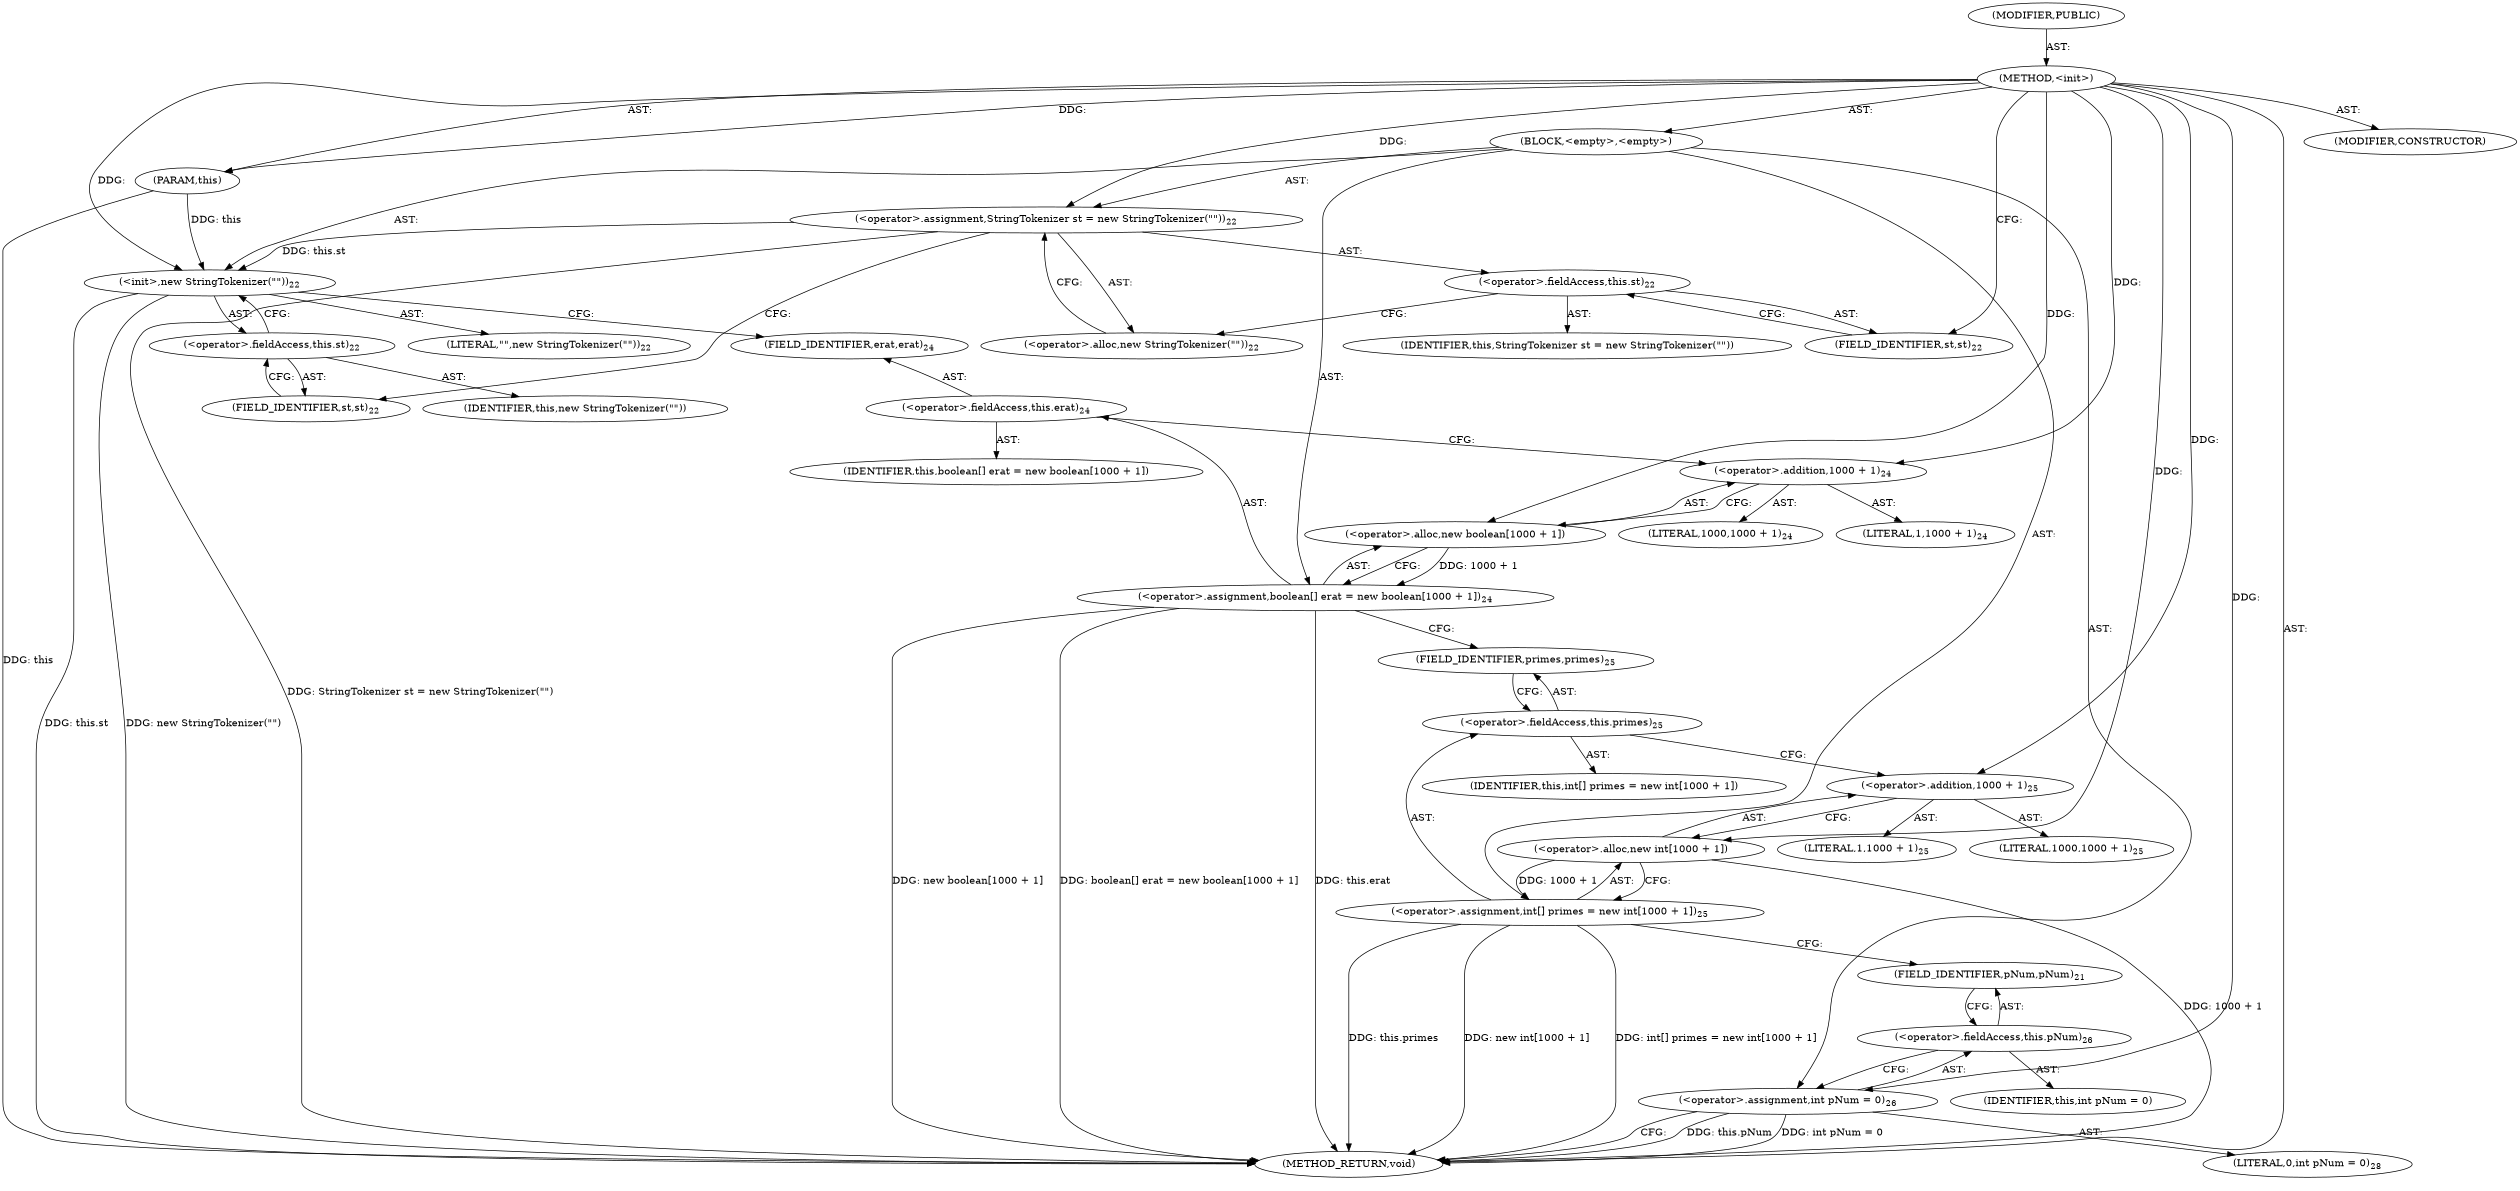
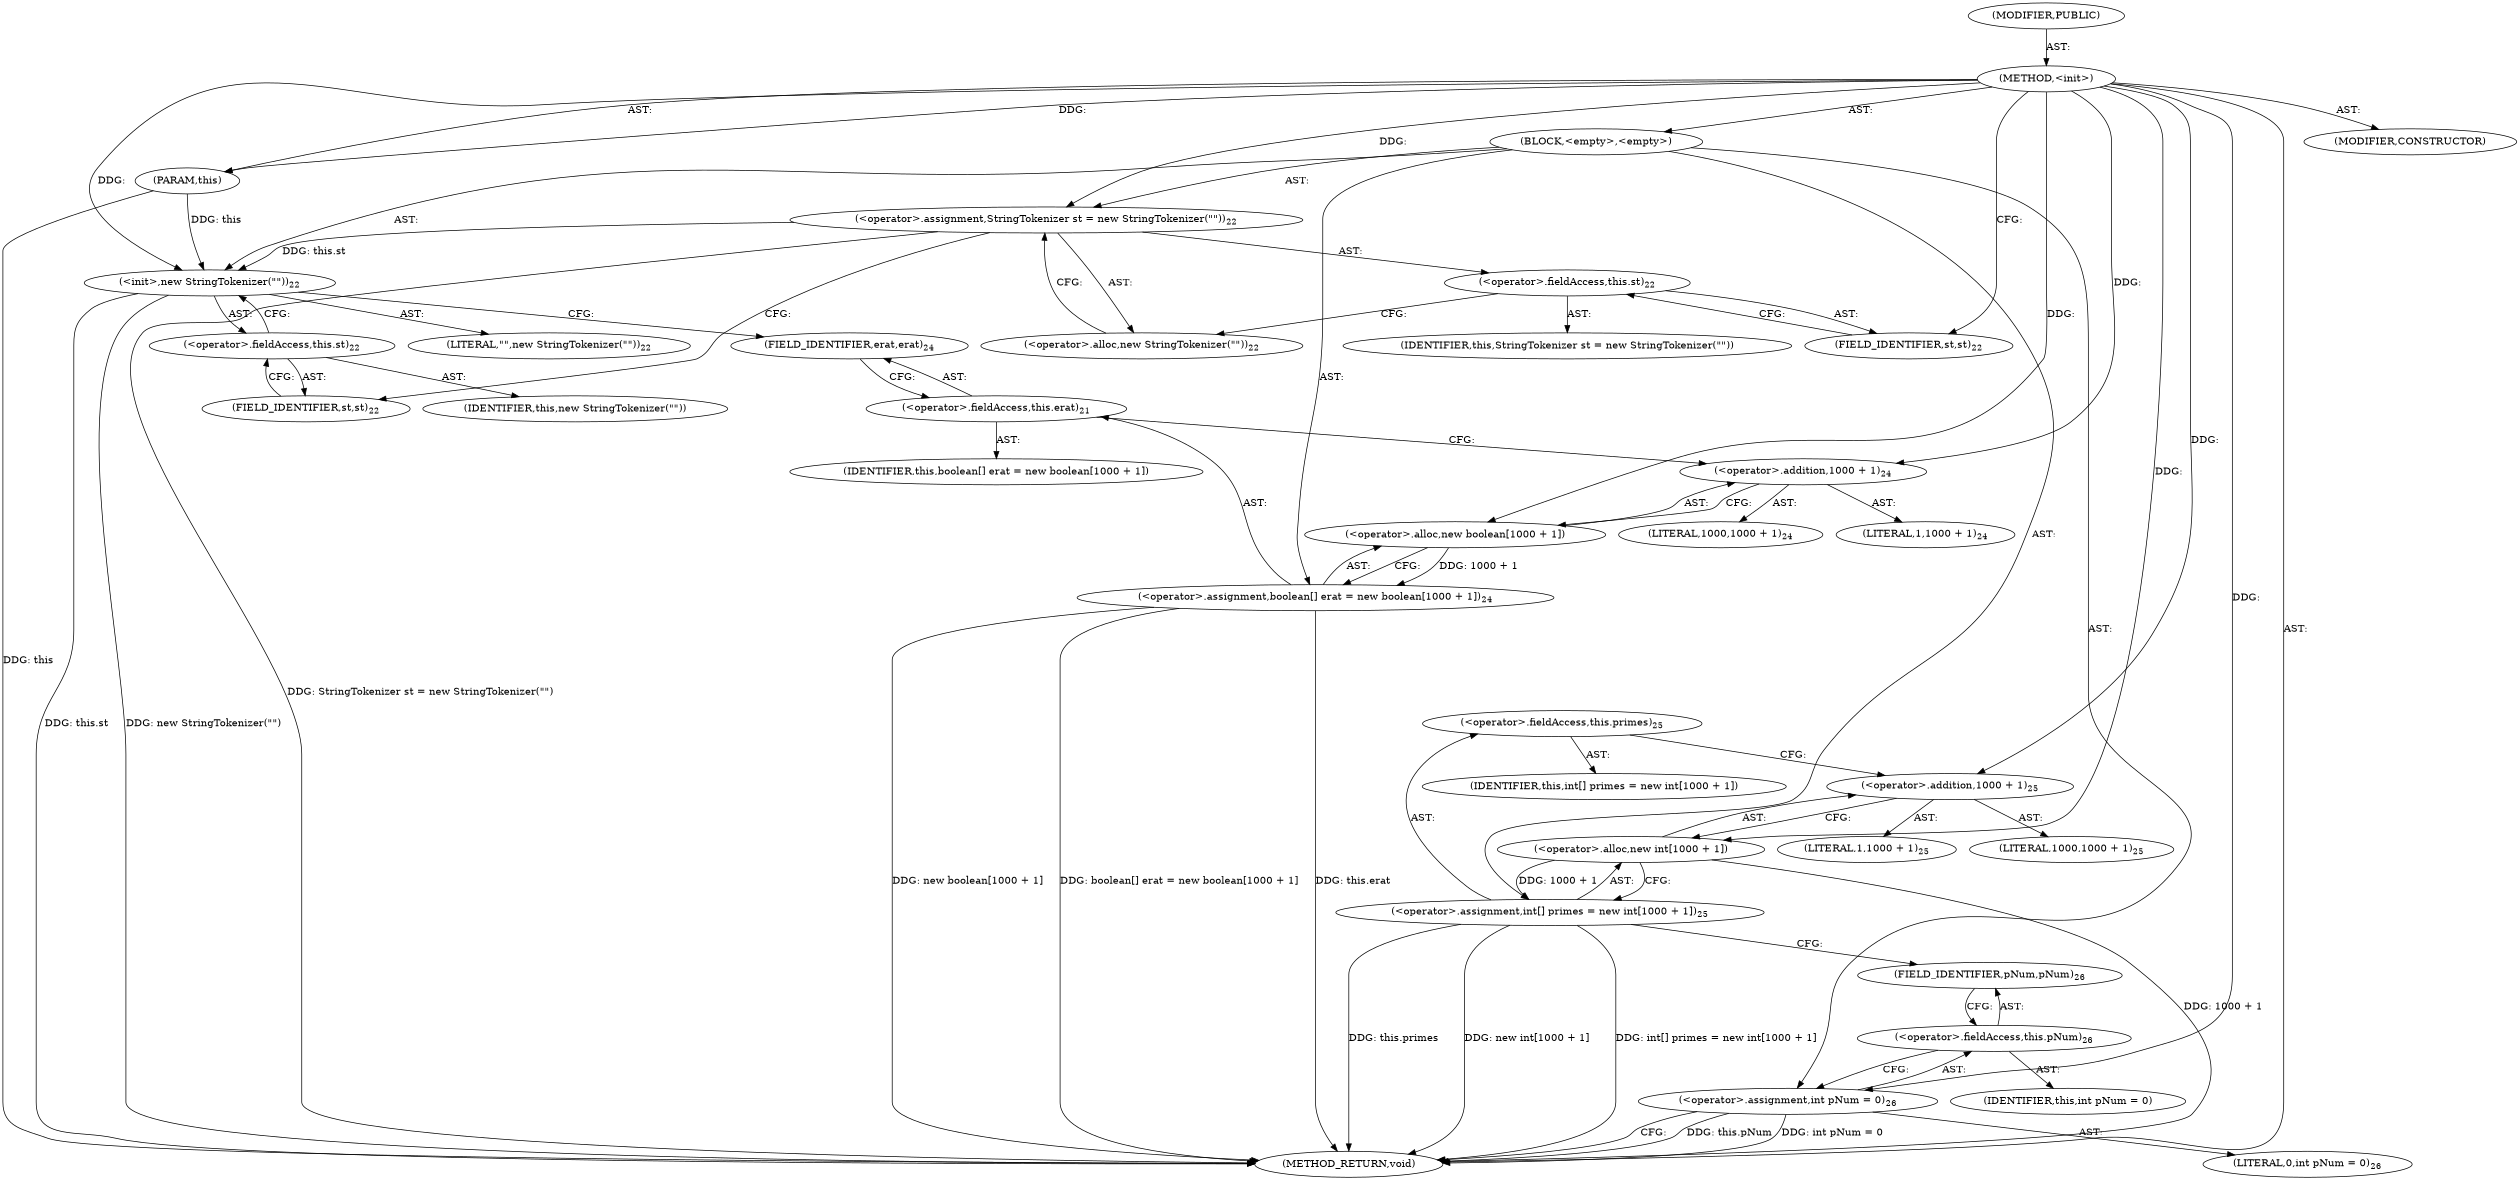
none -> (888, 382)
(1085, 408) -> (1085, 408)
(1516, 661) -> none
(2080, 974) -> (2080, 974)
(2376, 1163) -> (2376, 1163)
